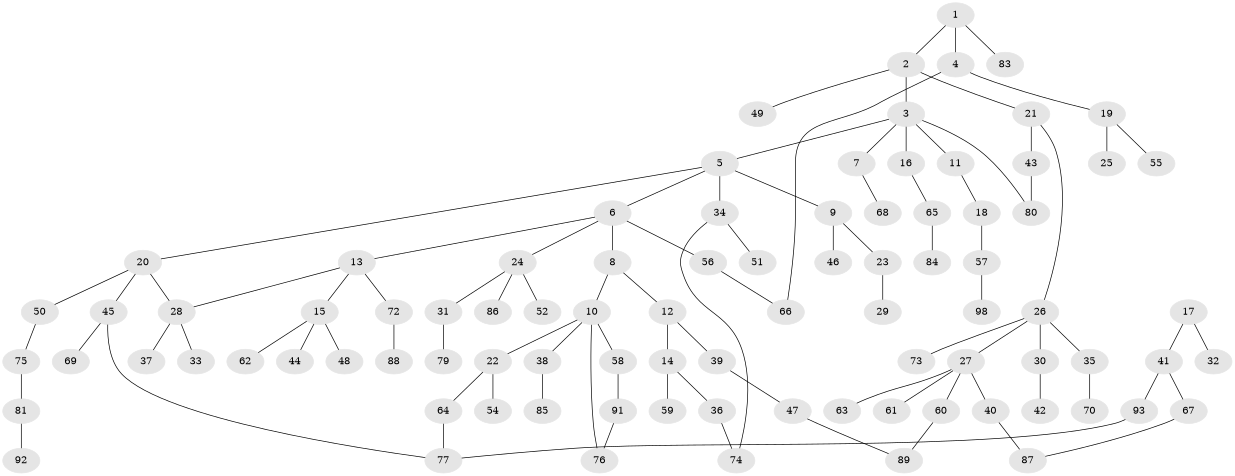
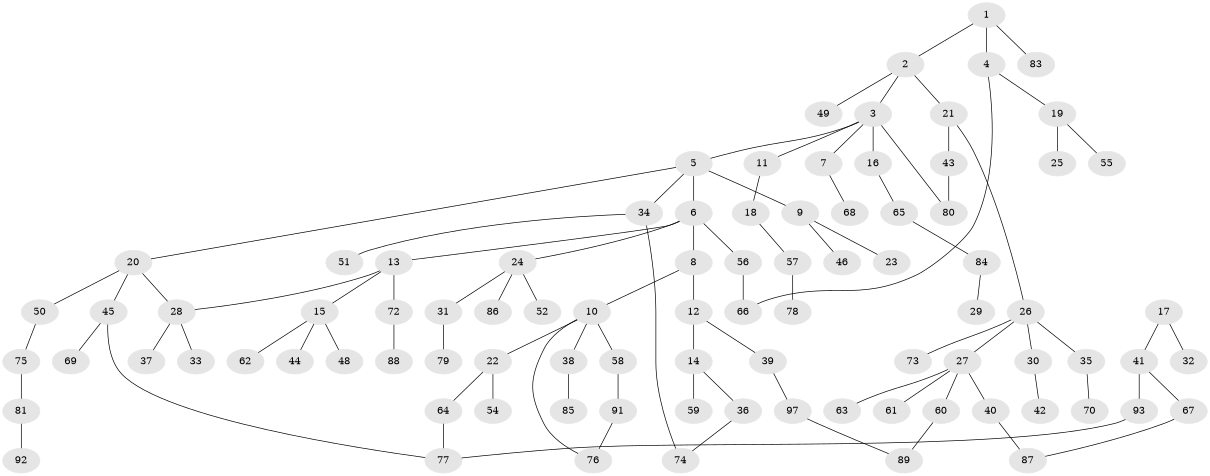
(883, 287) -> (979, 287)
(982, 312) -> (793, 312)
(793, 411) -> (793, 411)
